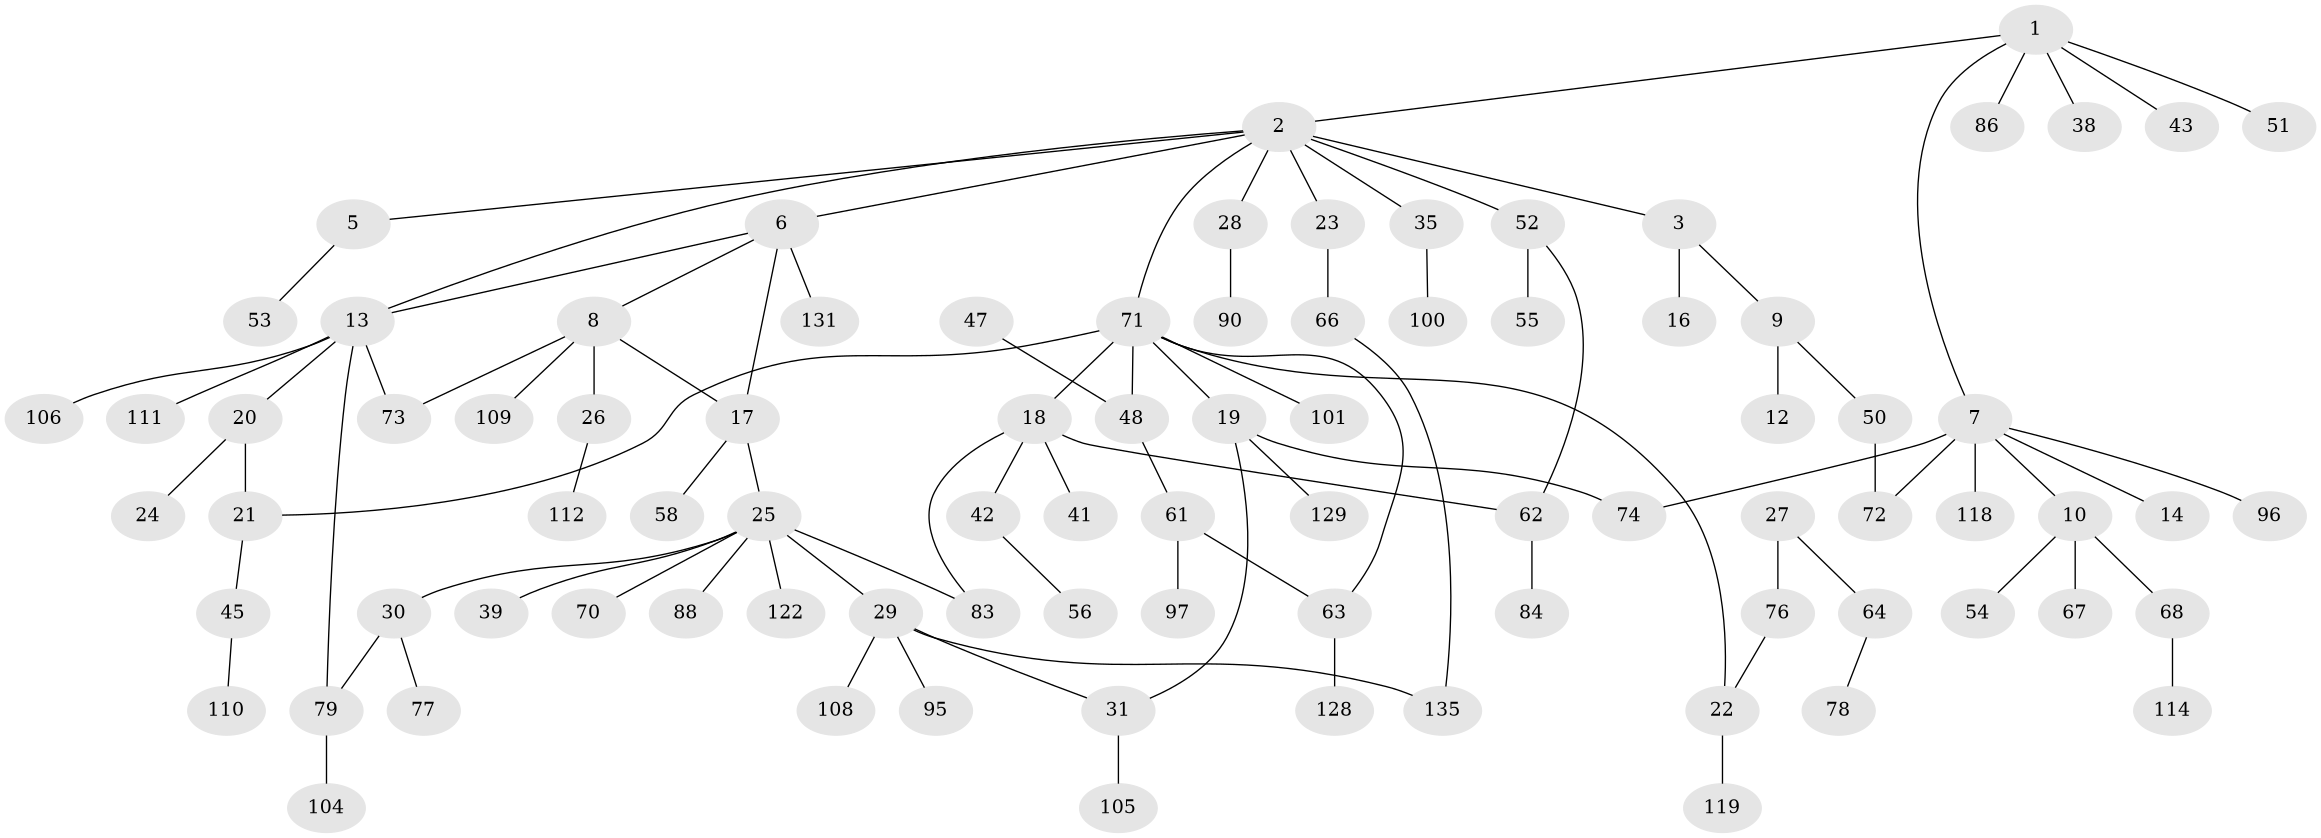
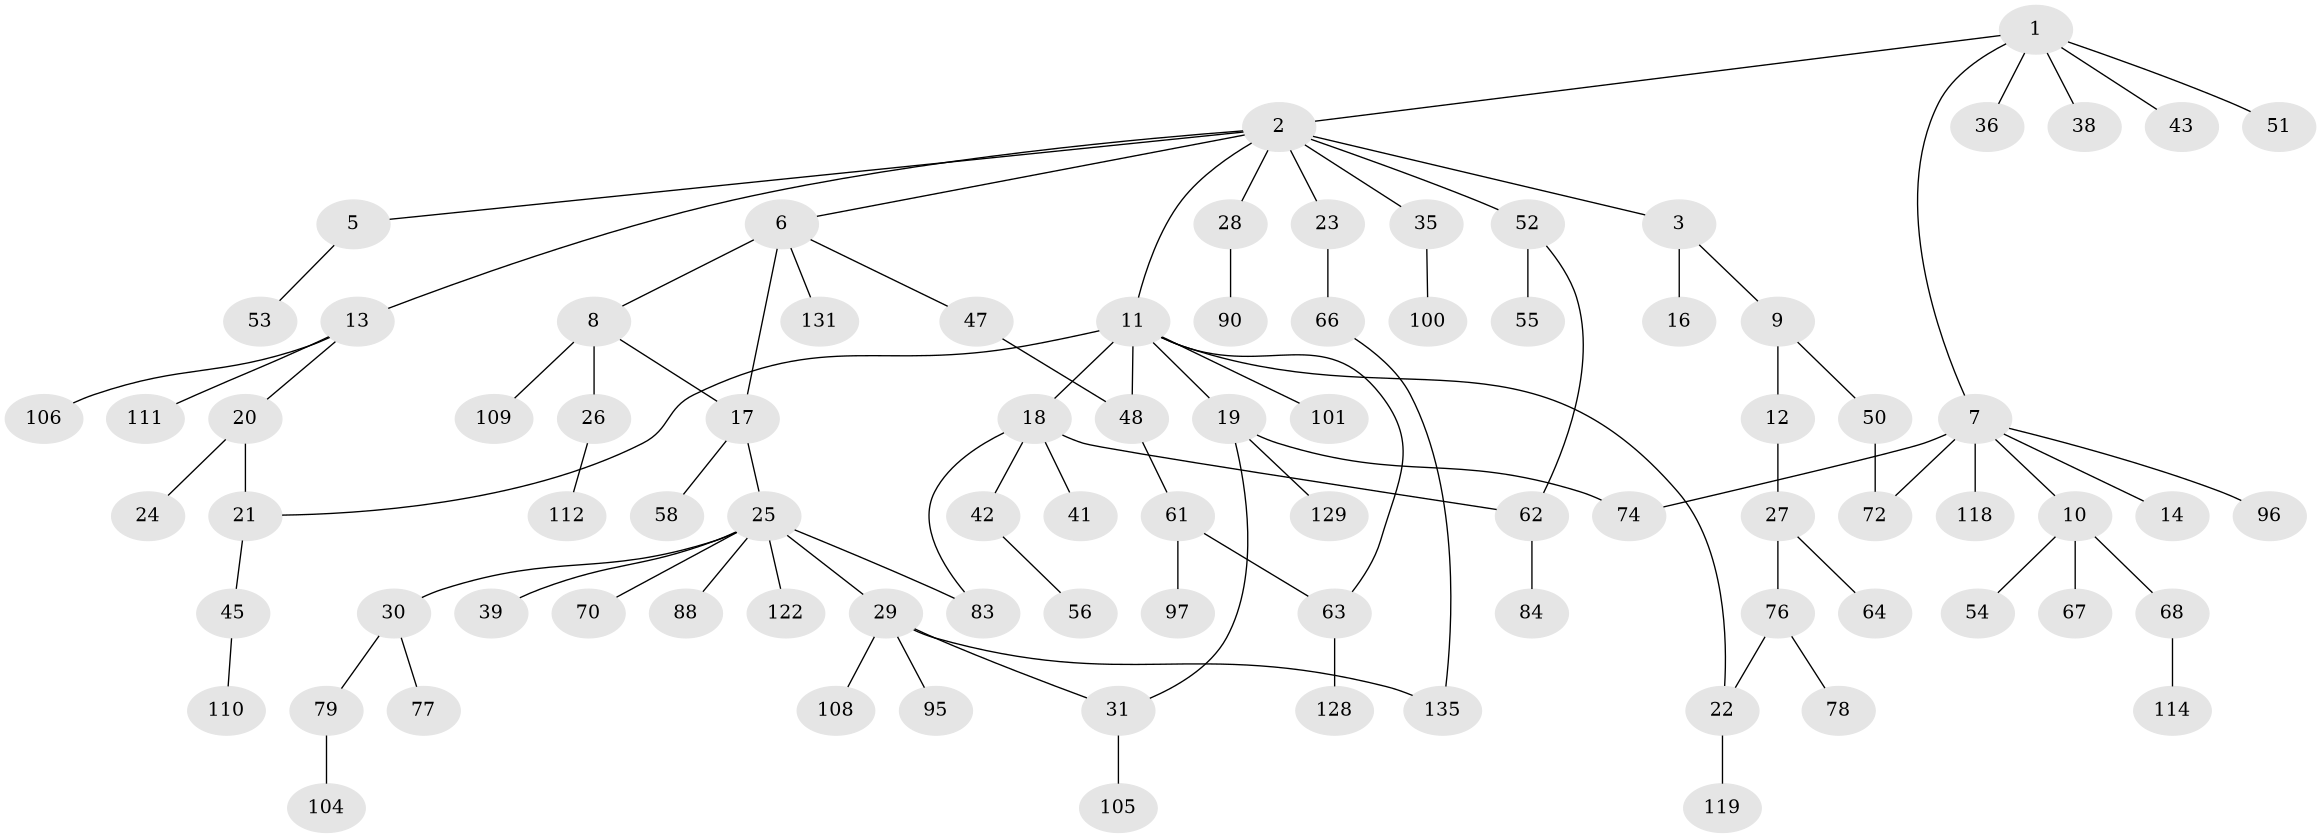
(1987, 127) -> (1987, 127)
(570, 273) -> (879, 273)
(1133, 322) -> (1133, 322)
(394, 419) -> none
none -> (1778, 468)
(334, 524) -> none
(1857, 662) -> (1808, 662)
